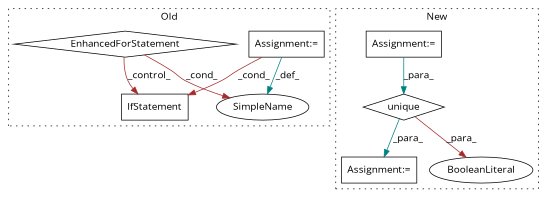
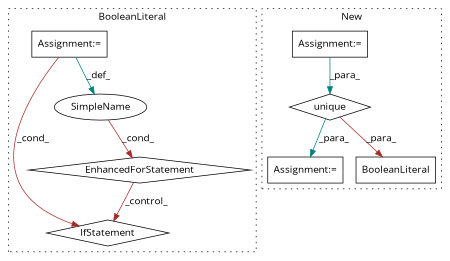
(169, 17) -> (132, 17)
(182, 79) -> (118, 136)
(155, 107) -> (108, 233)
(481, 170) -> (396, 170)
